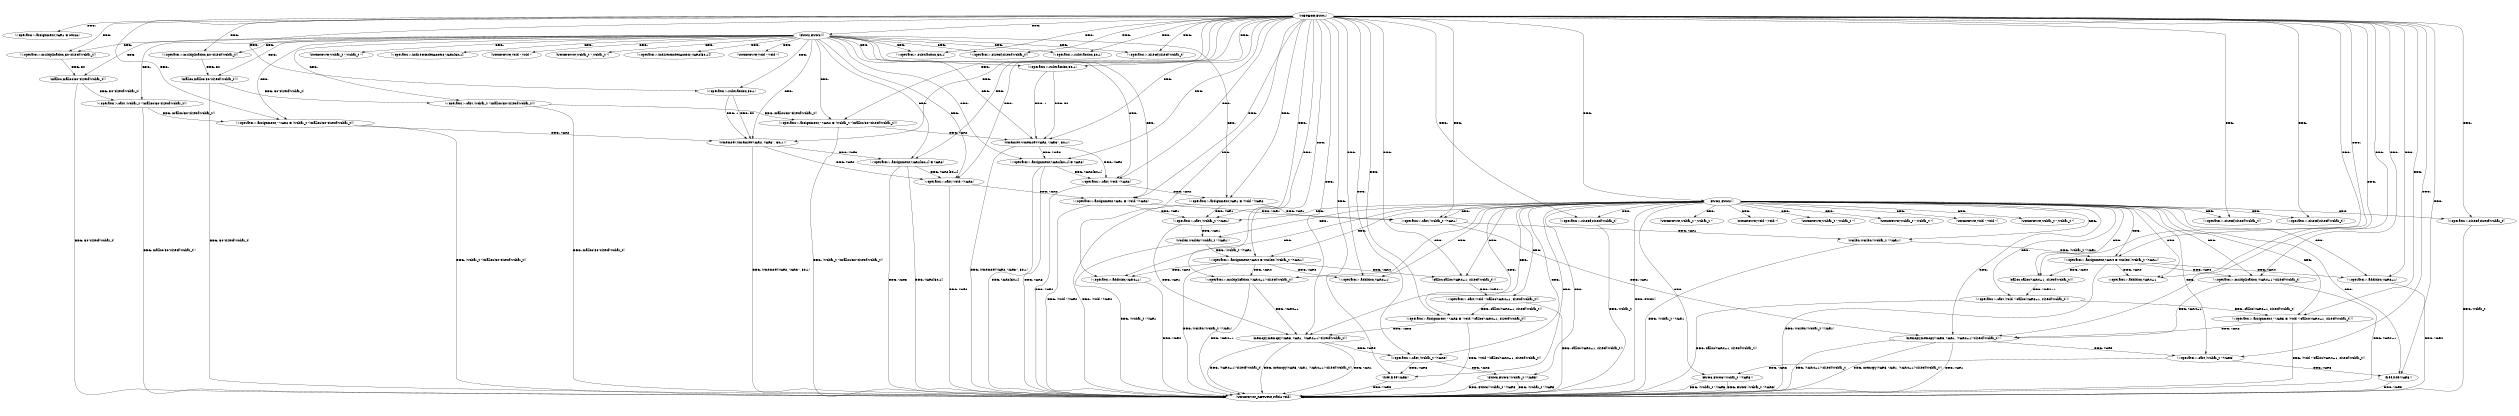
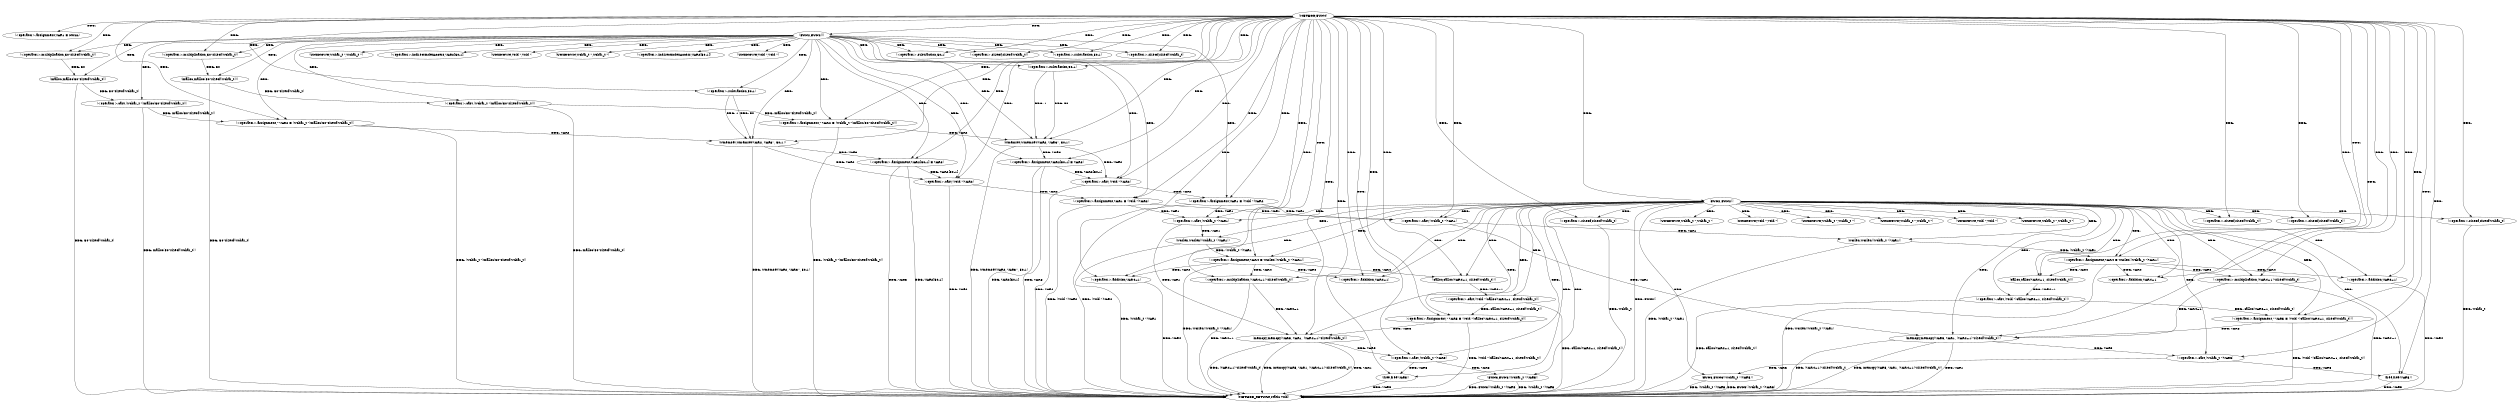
(1313, 16) -> (1313, 16)
(1263, 397) -> (1263, 397)
